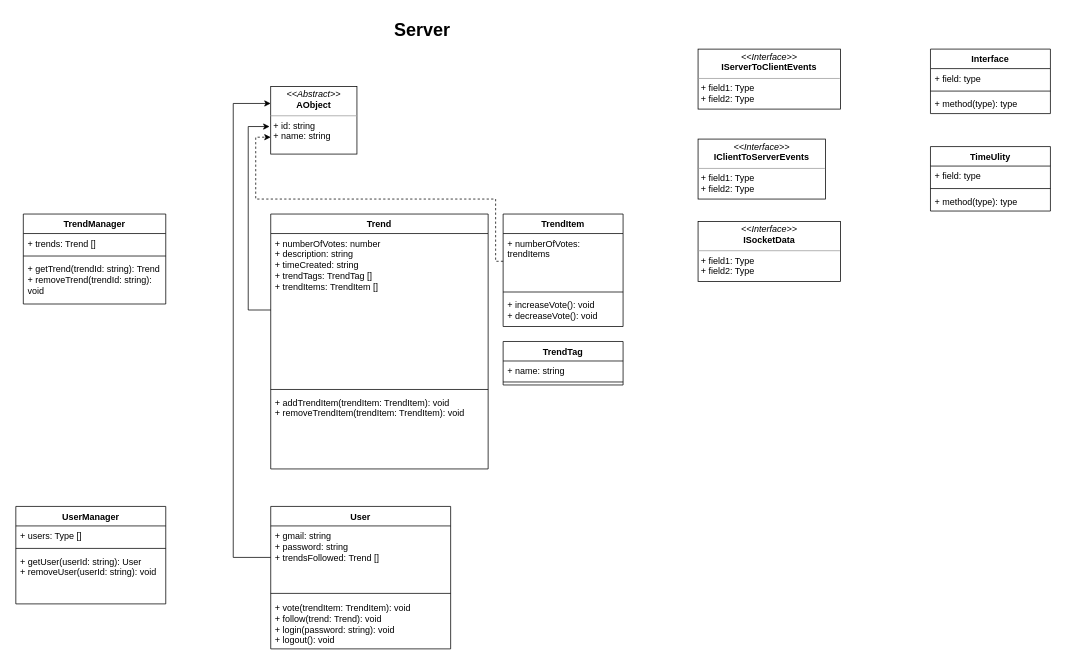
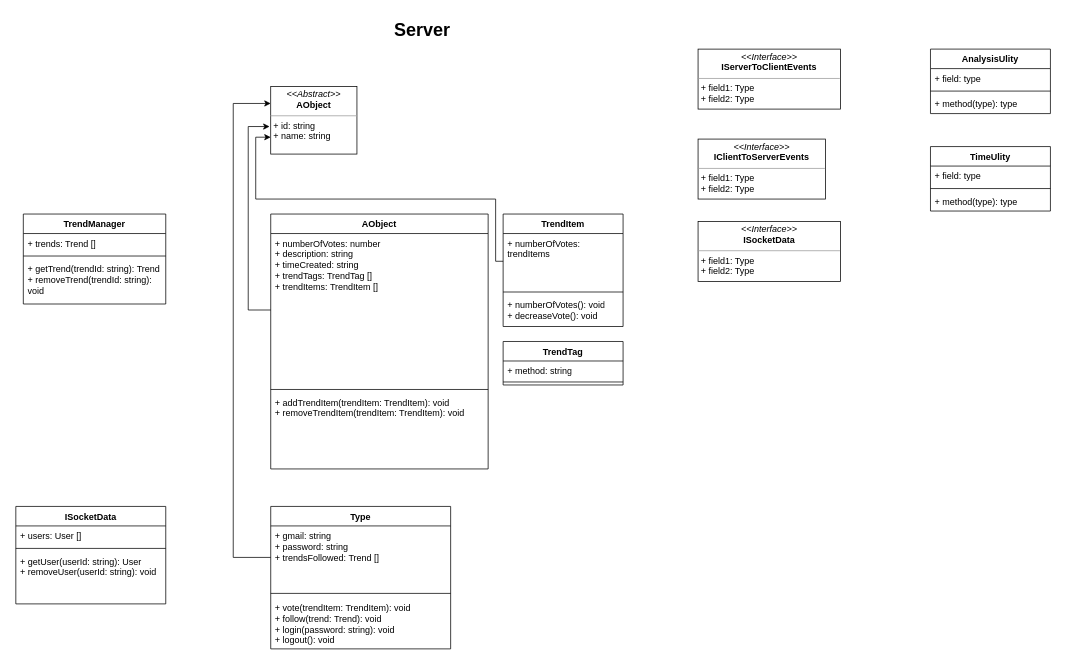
(990, 60) -> (990, 60)
(374, 199) -> (374, 199)
(379, 225) -> (379, 225)
(558, 311) -> (561, 311)
(538, 372) -> (543, 372)
(90, 517) -> (90, 517)
(360, 517) -> (360, 517)
(56, 537) -> (56, 537)
